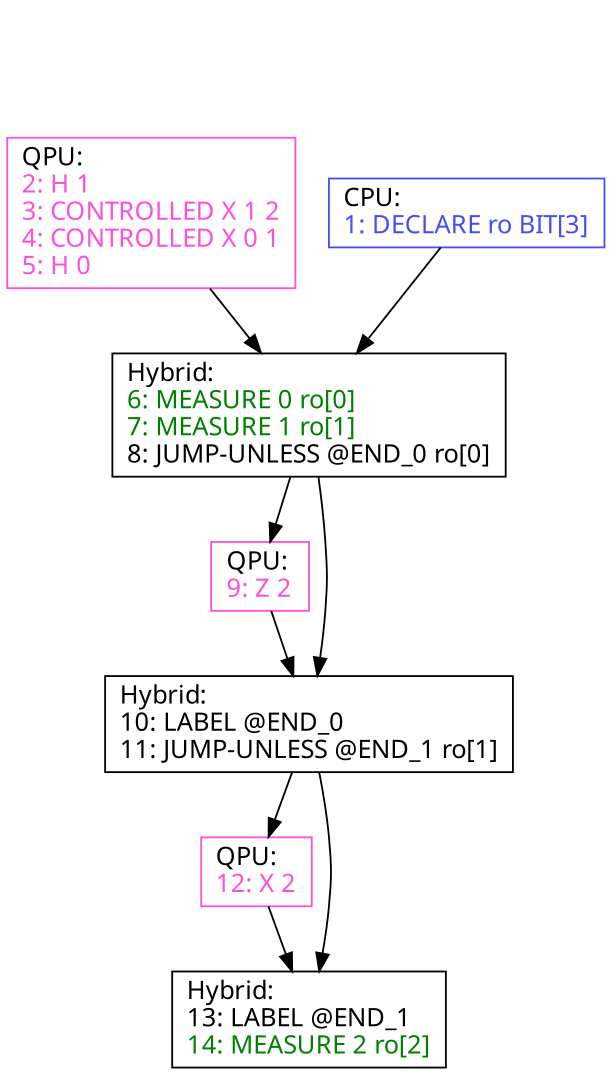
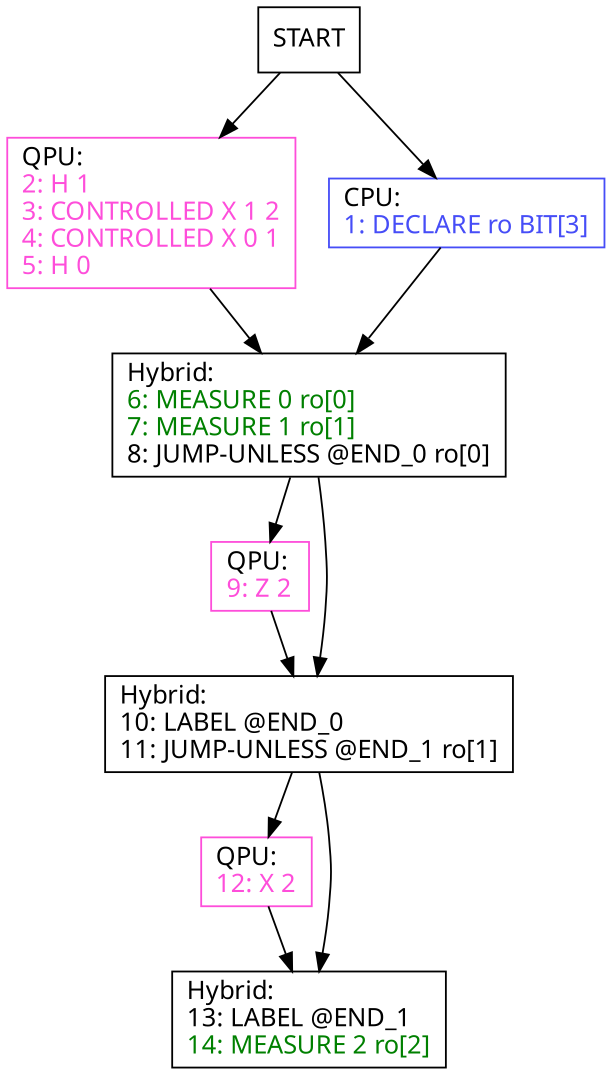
none -> (309, 40)
